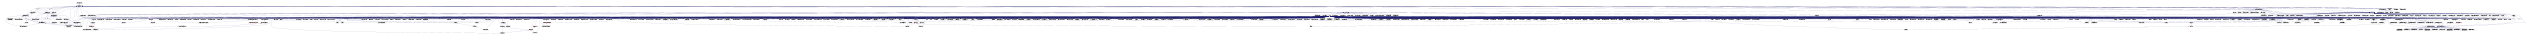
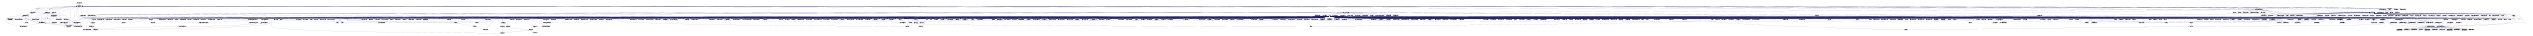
(560, 19) -> none
